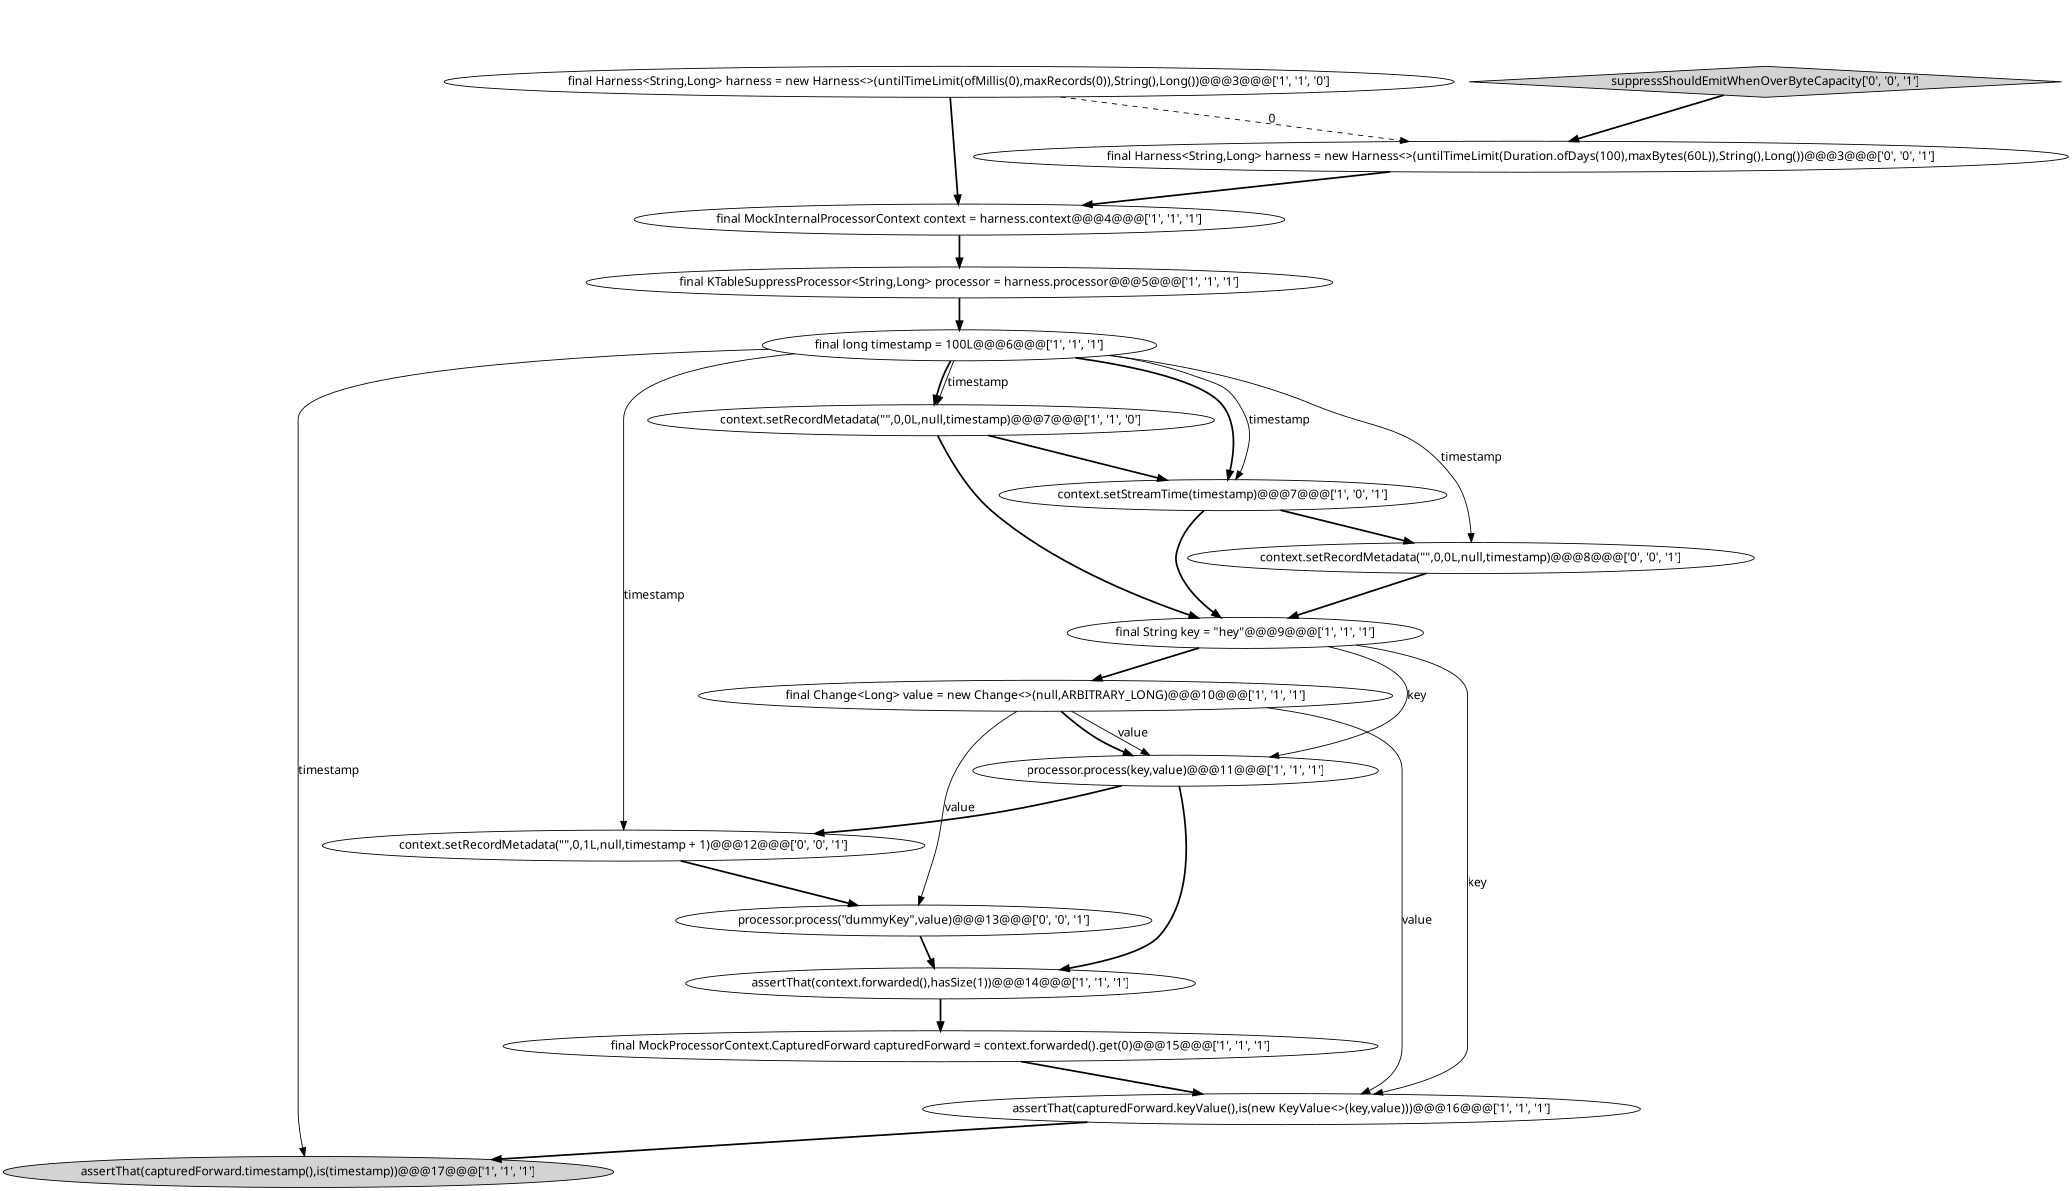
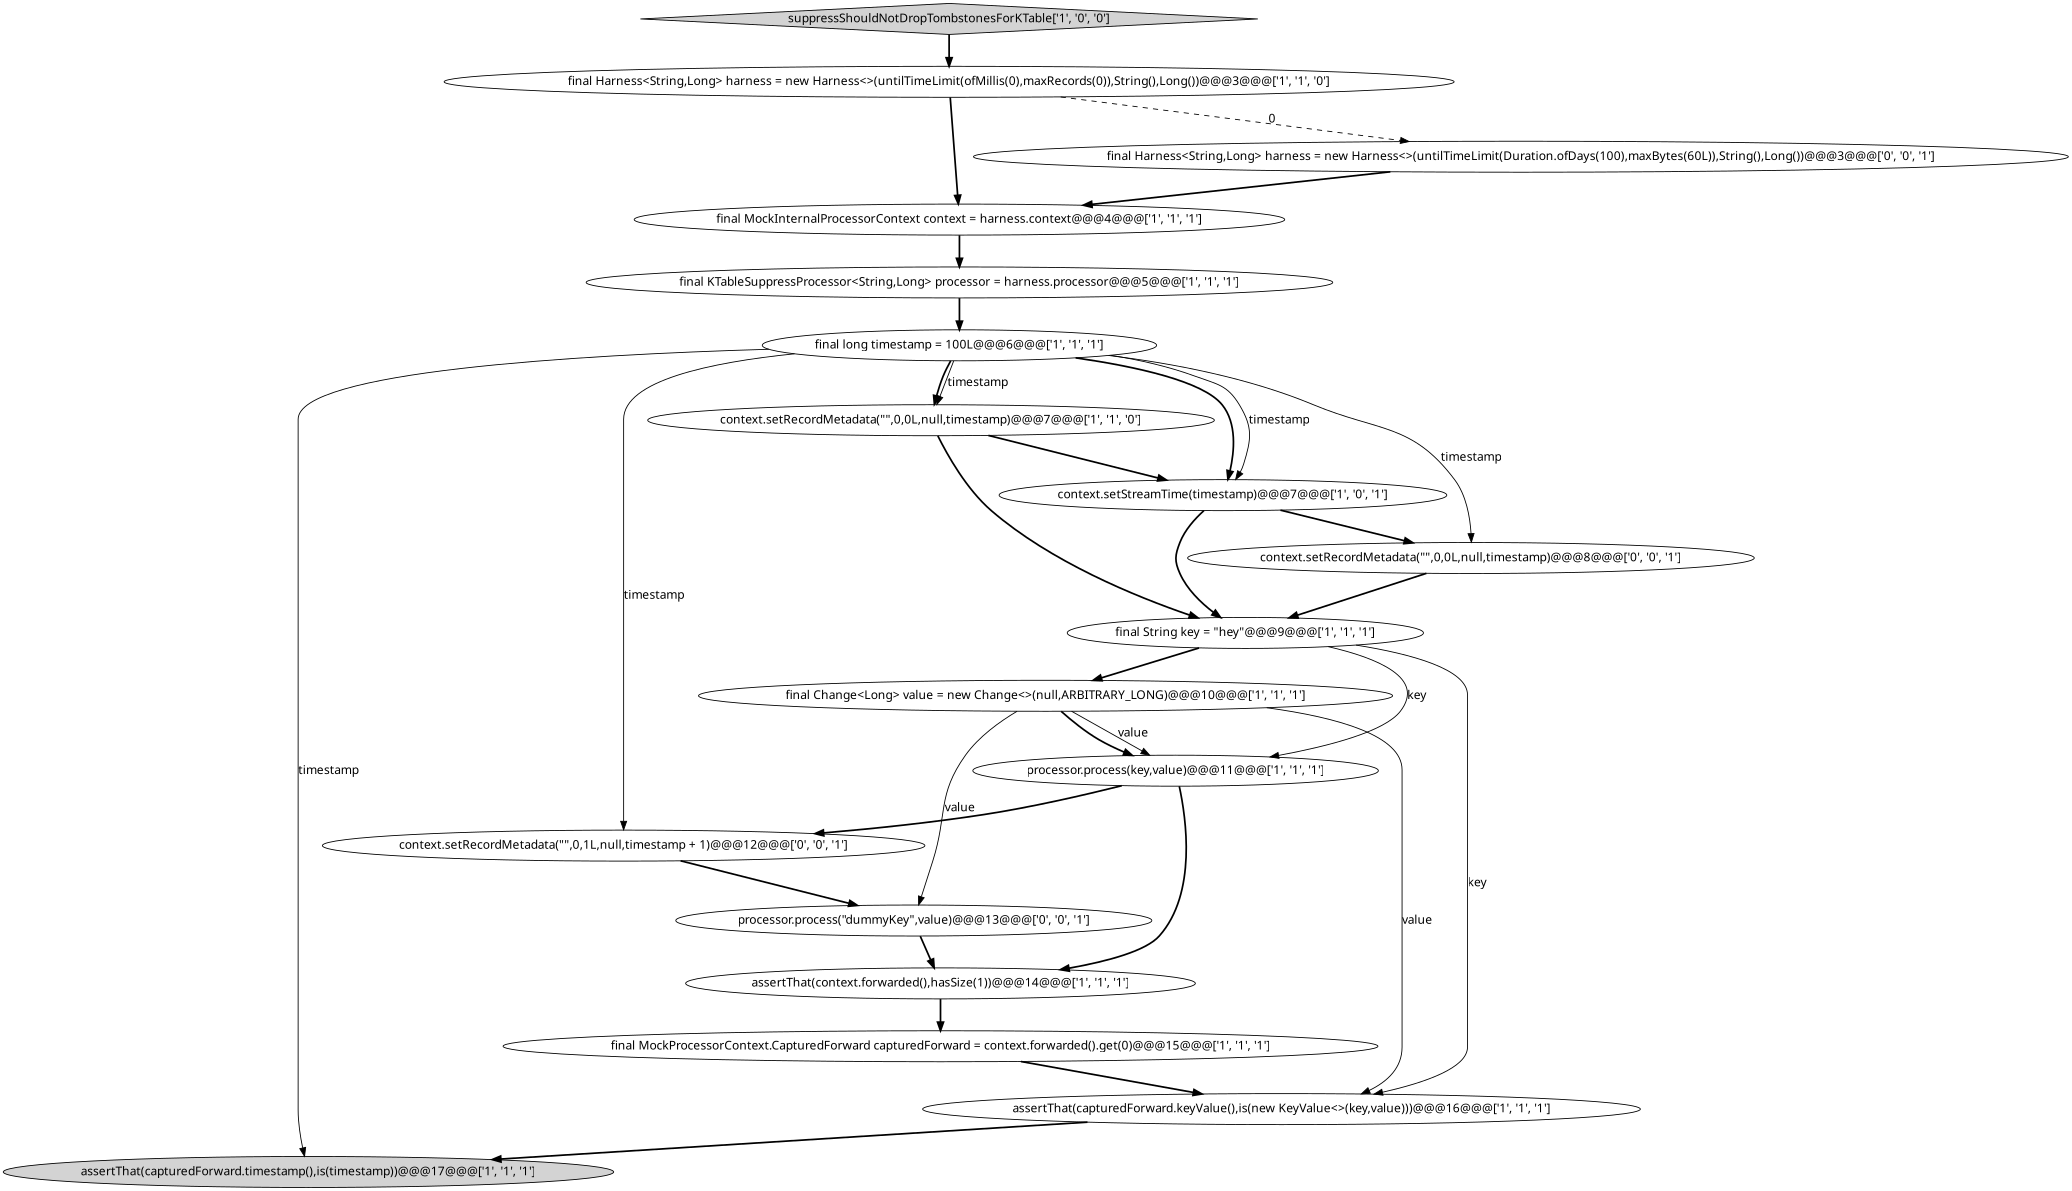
none -> (949, 19)
(1765, 82) -> none
